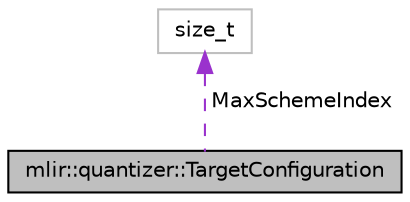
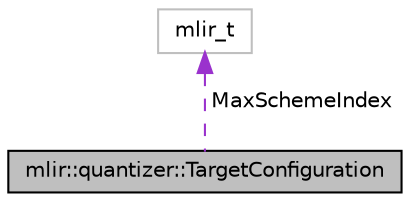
(205, 31) -> (205, 31)
